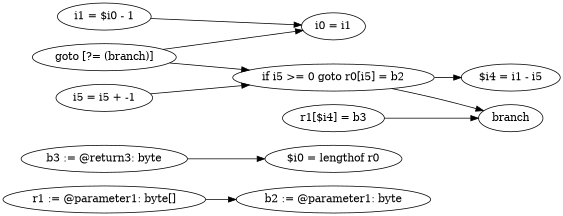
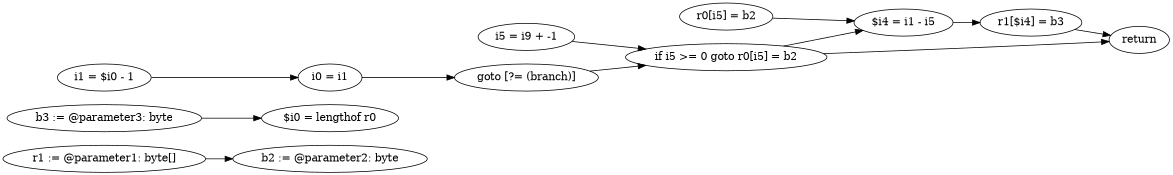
none -> (726, 17)
none -> (963, 23)
(229, 40) -> (404, 78)
(104, 98) -> (526, 37)
(511, 118) -> (1139, 40)
(104, 159) -> (104, 118)
(333, 199) -> (330, 159)
